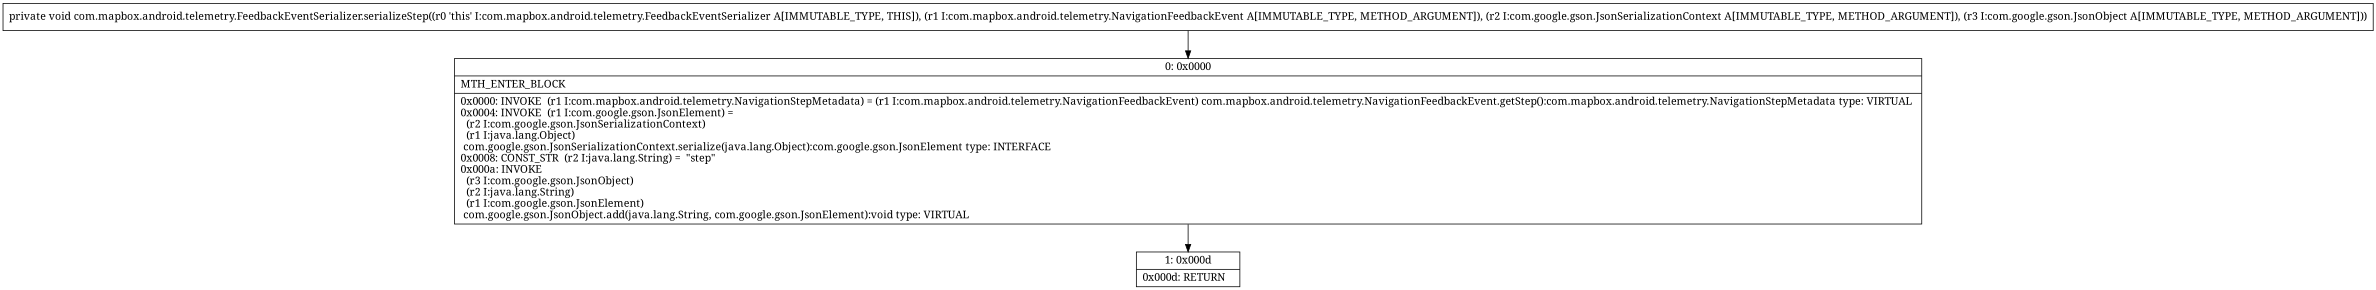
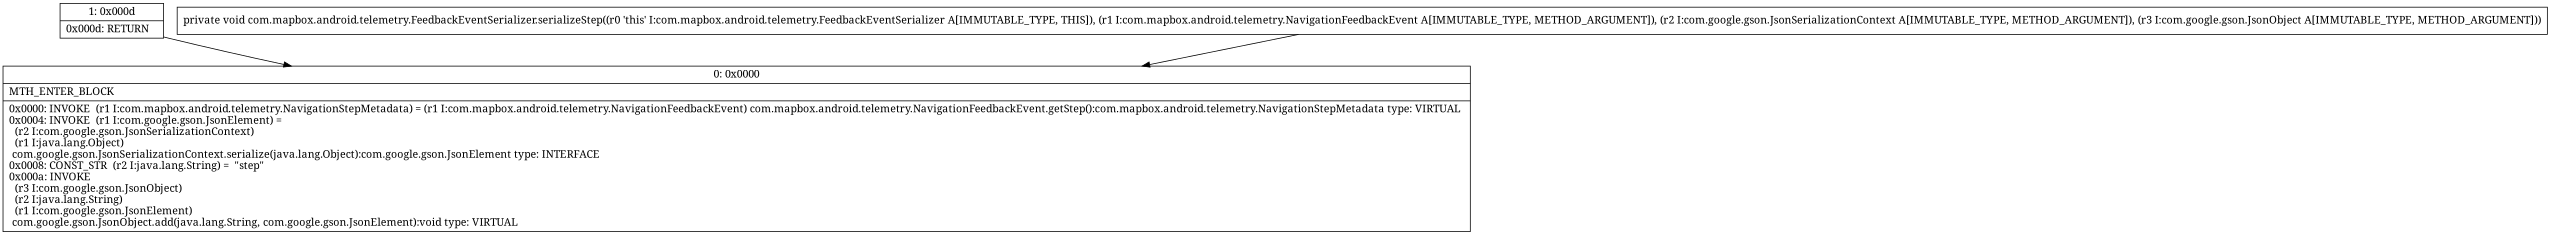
(1188, 234) -> (224, 51)
